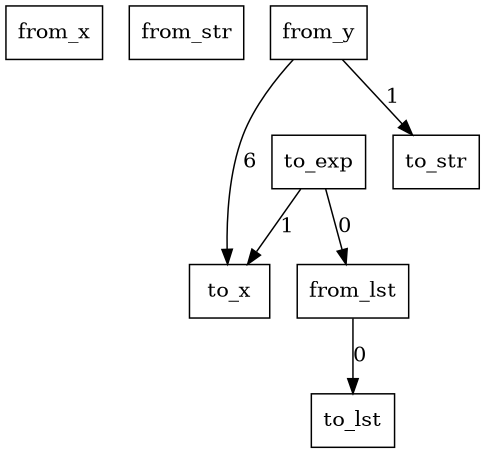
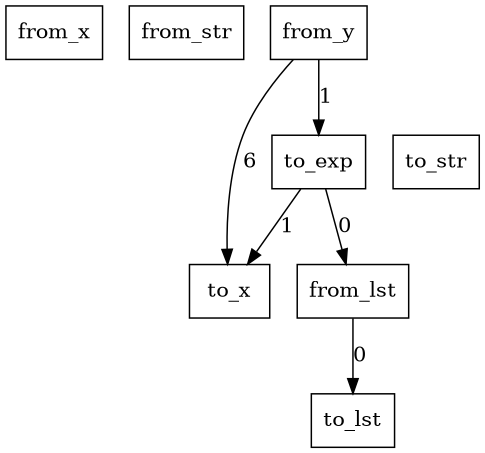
(372, 92) -> (319, 90)
